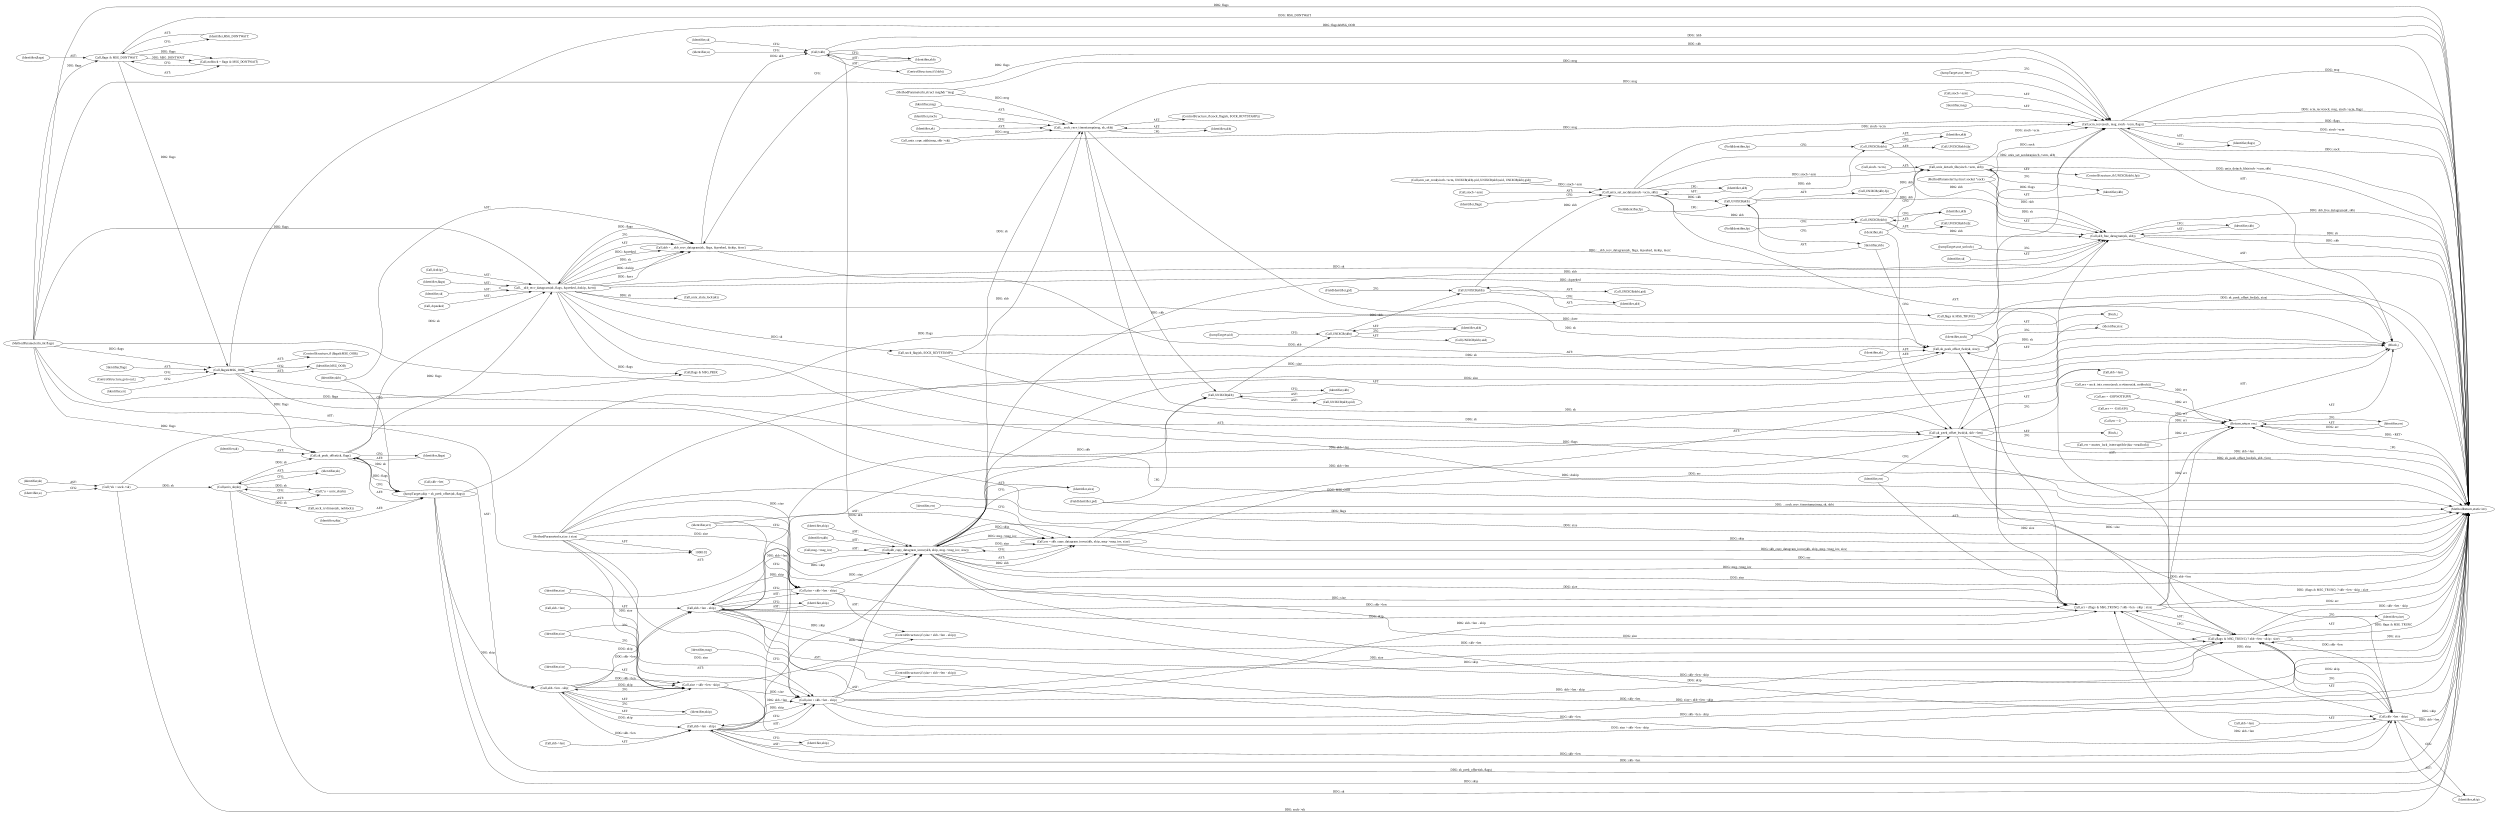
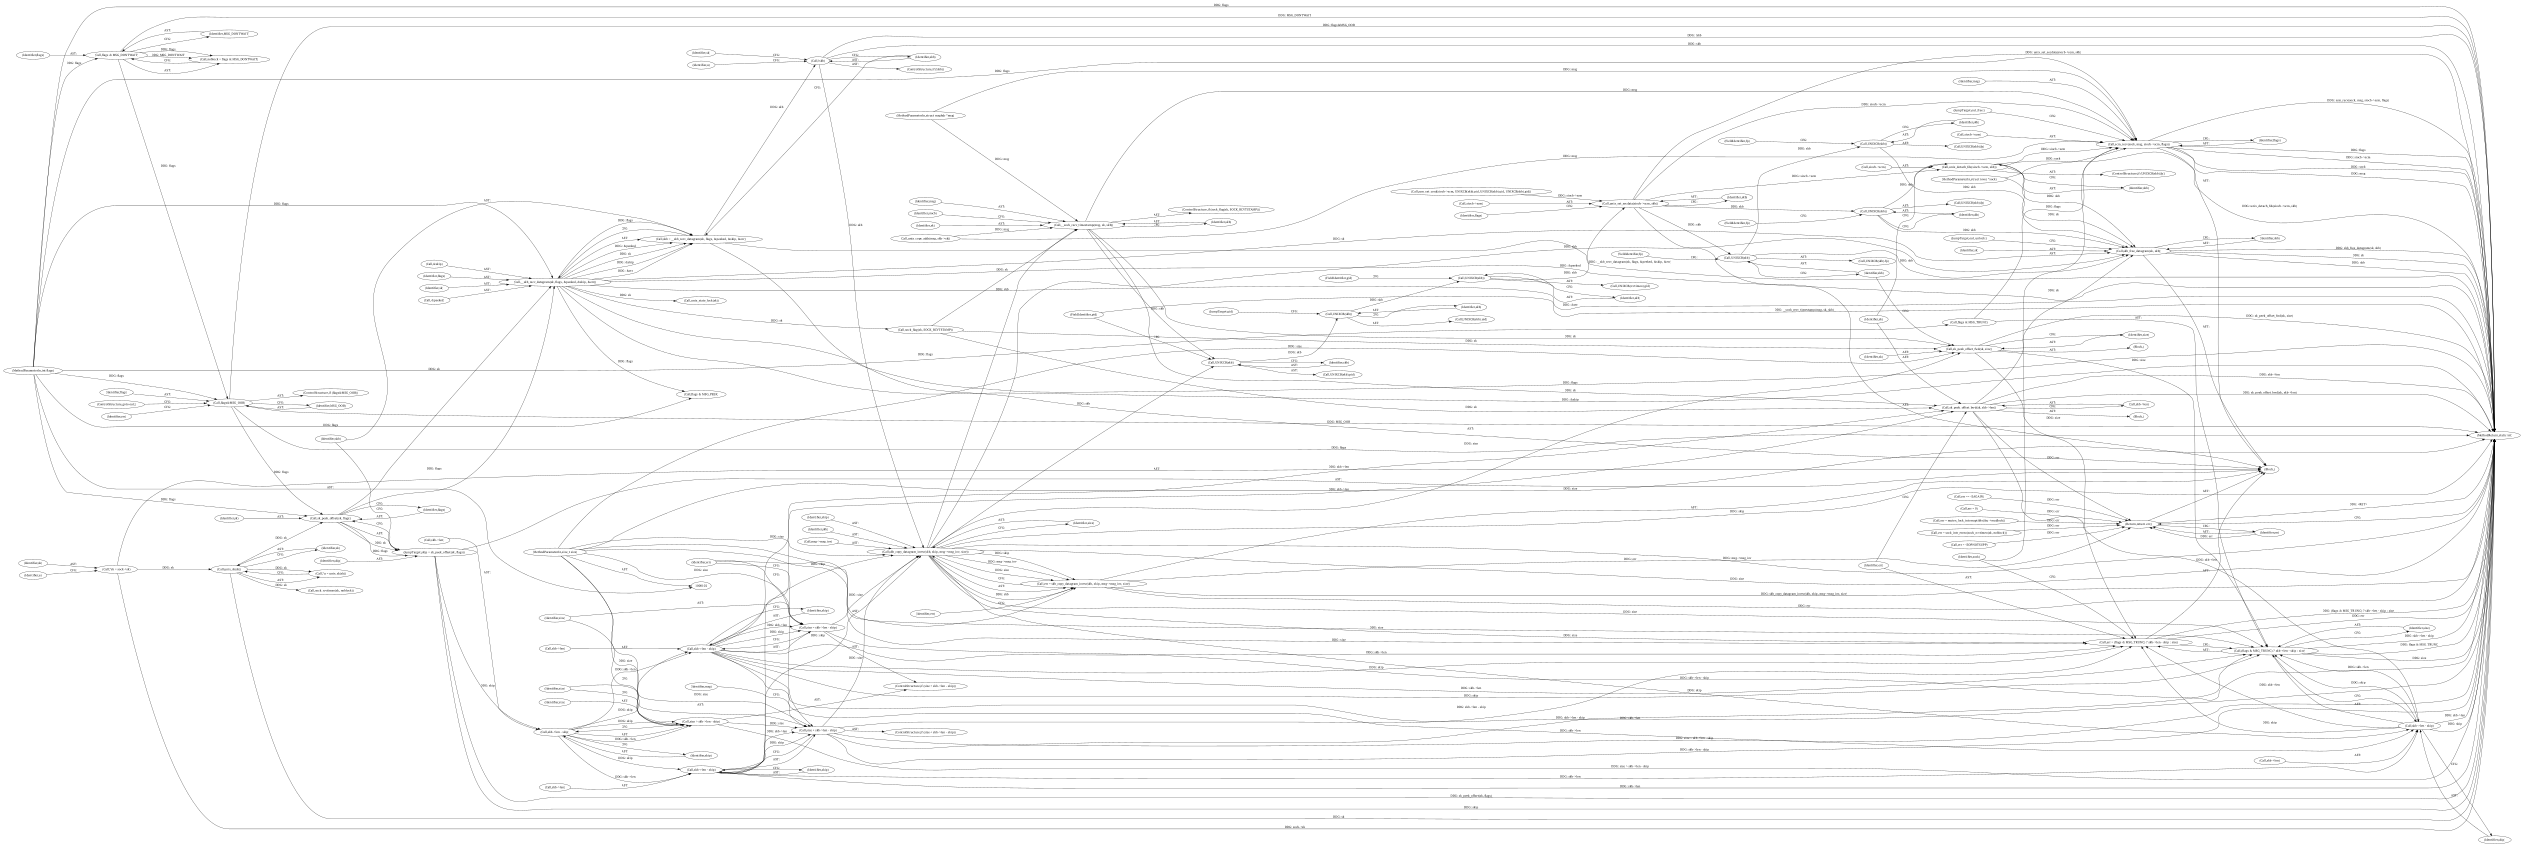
(1956, 179) -> (1969, 179)
(1630, 292) -> (1630, 286)
(2182, 514) -> (2050, 476)
